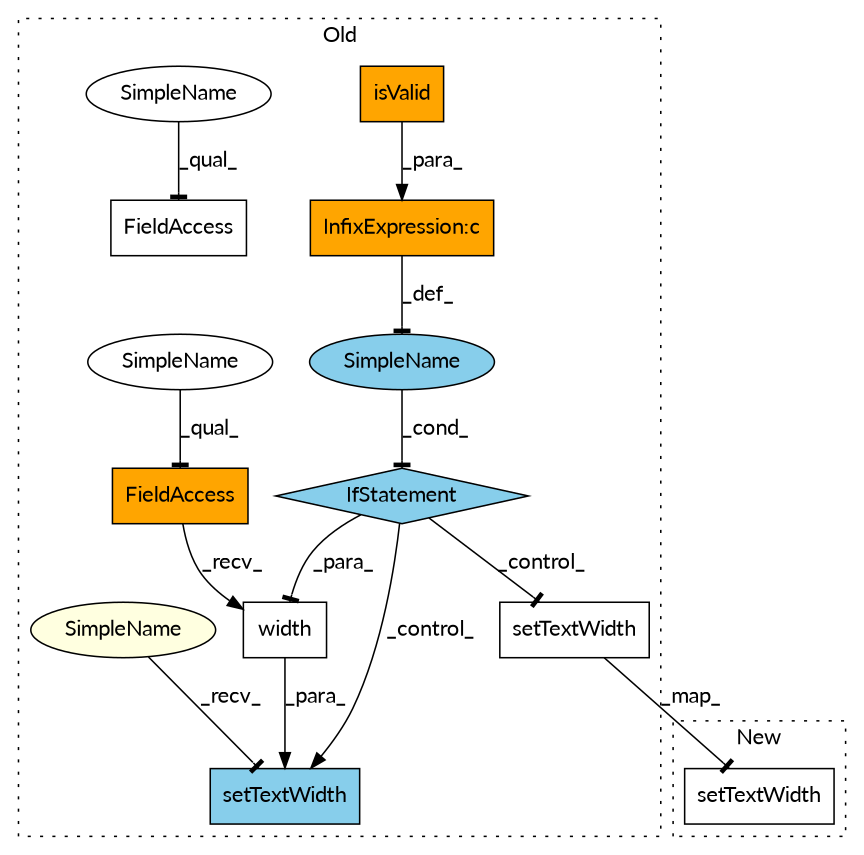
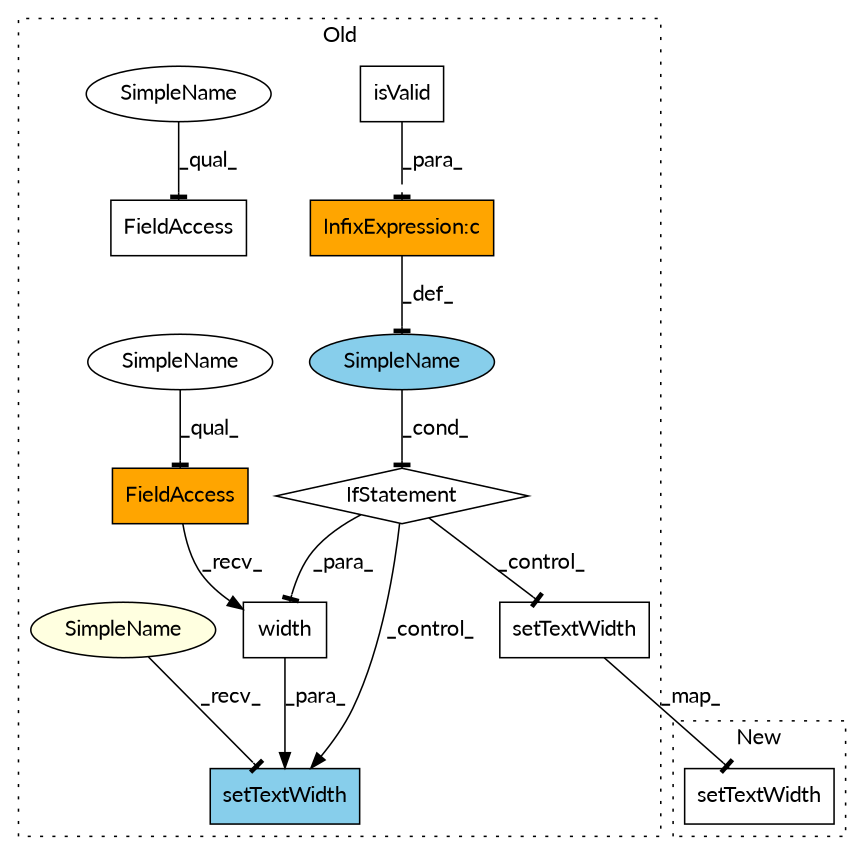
(402, 94) -> (402, 94)
(402, 153) -> (402, 153)
(402, 496) -> (402, 496)
